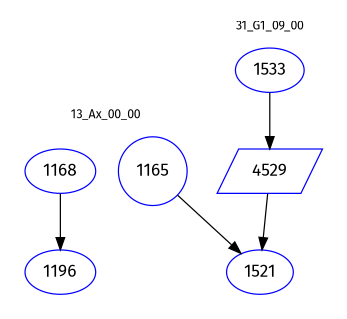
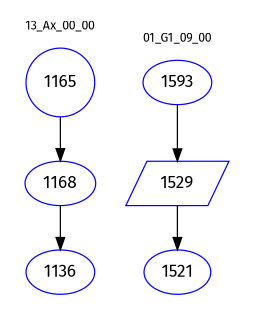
(270, 26) -> (177, 39)
(270, 70) -> (177, 82)
(270, 171) -> (177, 183)
(215, 230) -> (60, 133)
(60, 272) -> (60, 272)
